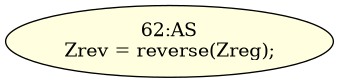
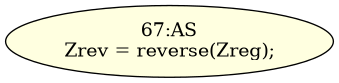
(169, 41) -> (169, 41)
